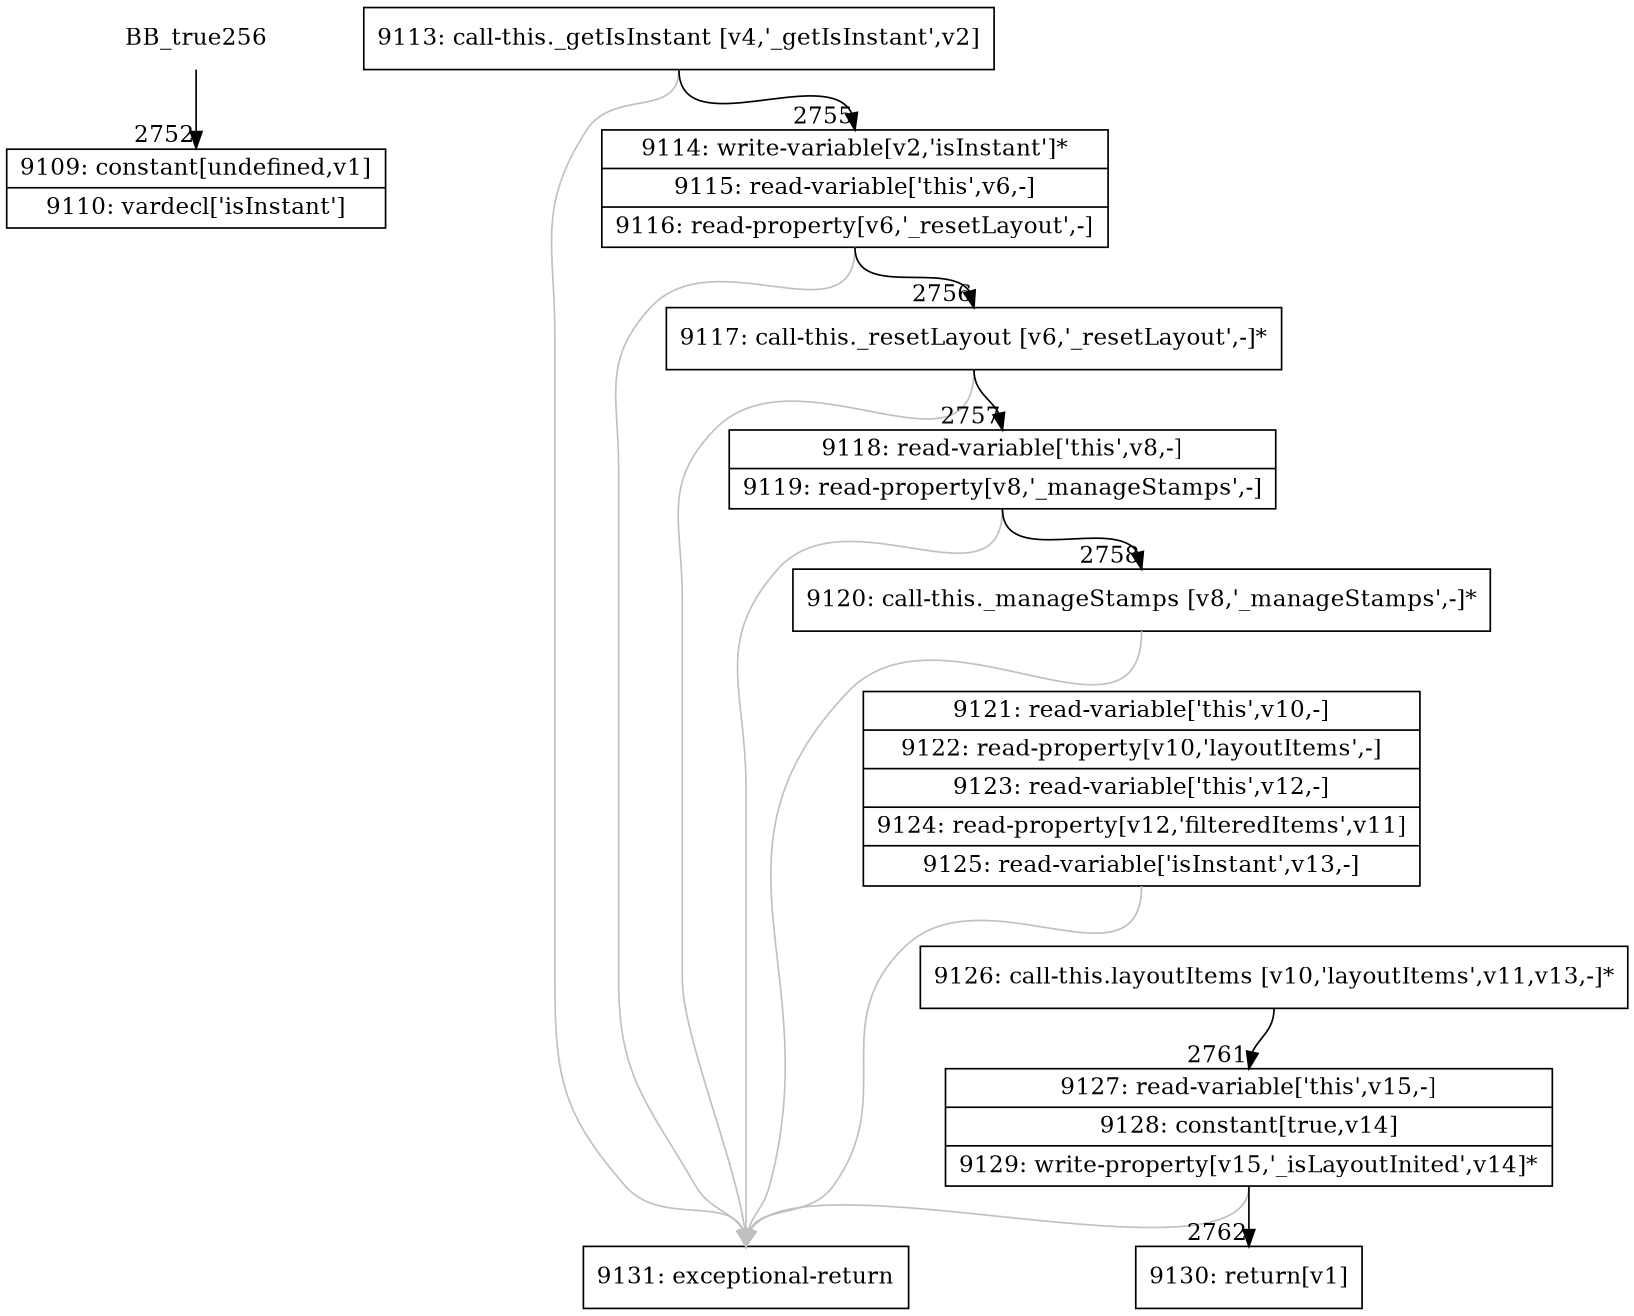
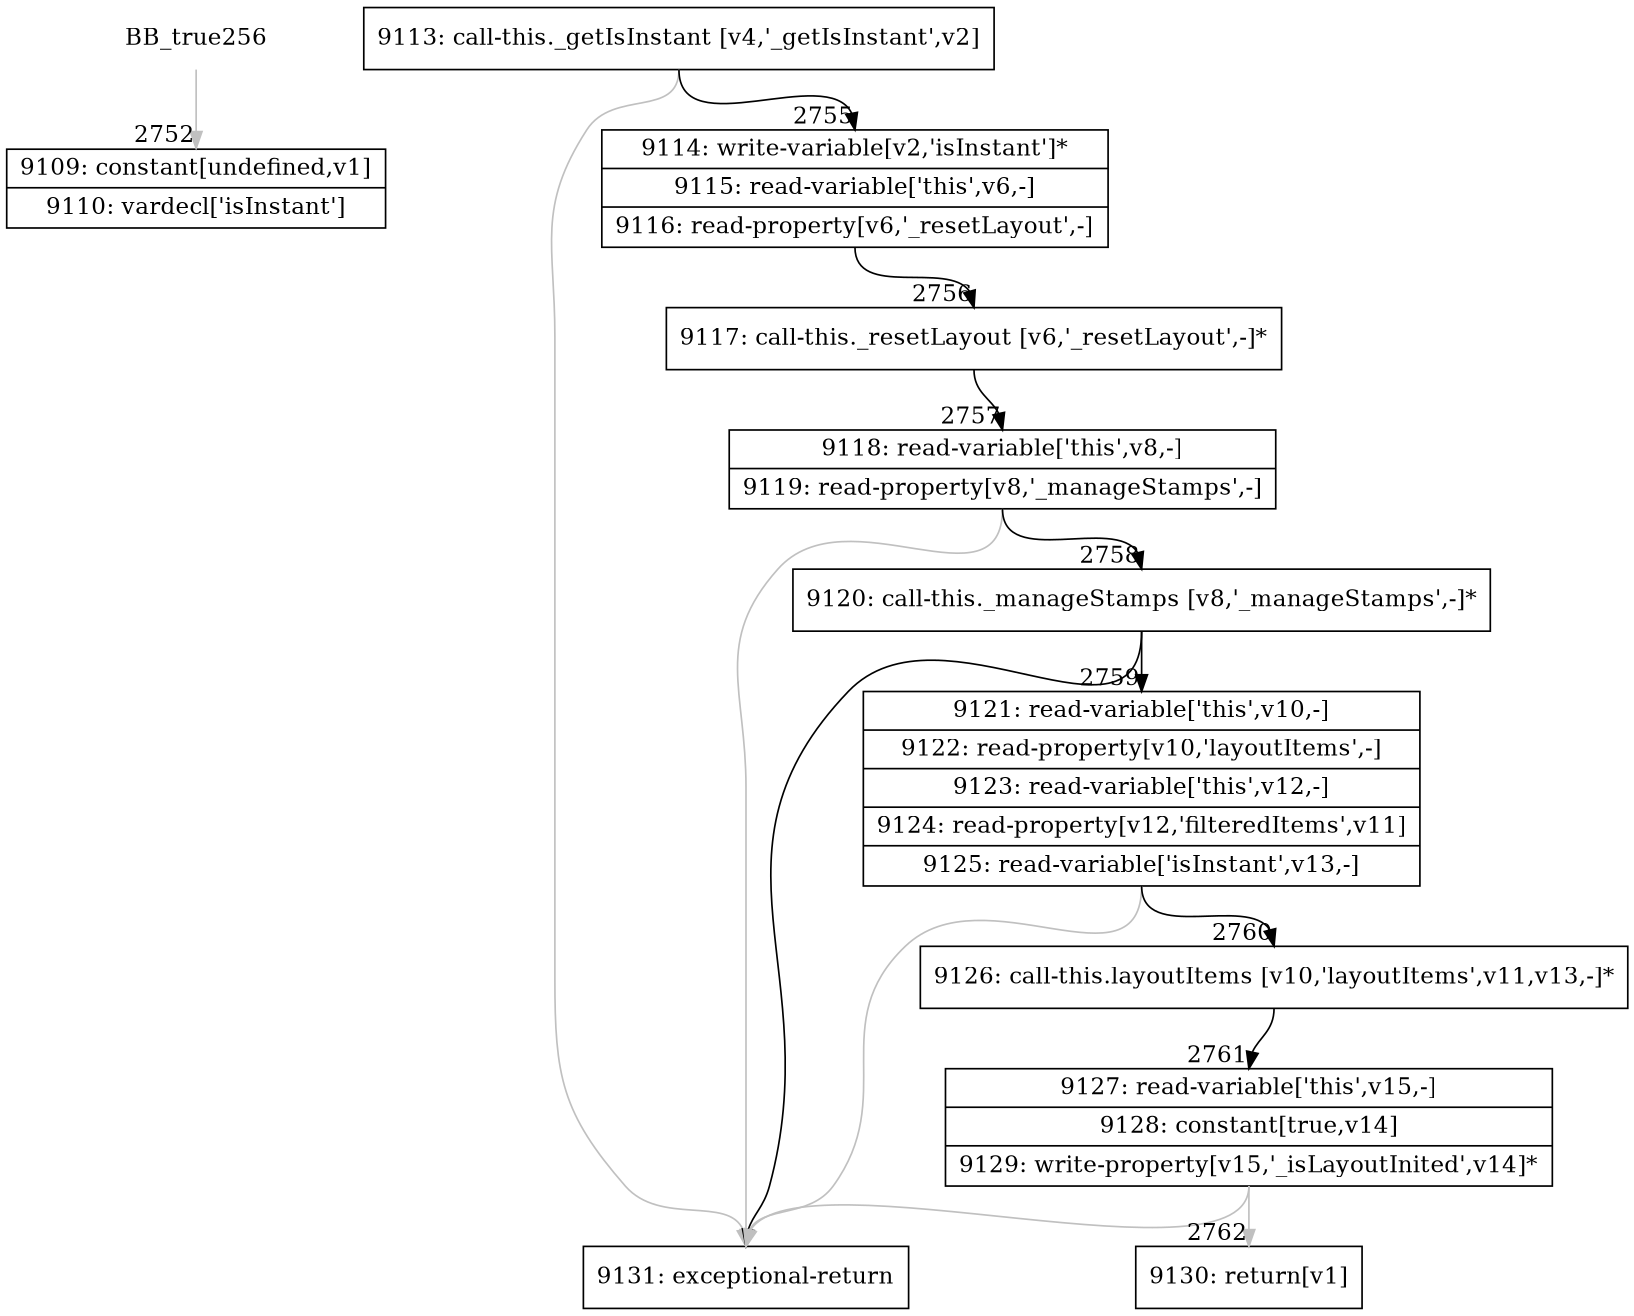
(196, 100) -> (196, 100)
none -> (1142, 653)
(619, 665) -> none
(682, 679) -> none
(787, 788) -> (787, 788)
none -> (1199, 916)
(1249, 1208) -> (1249, 1208)
